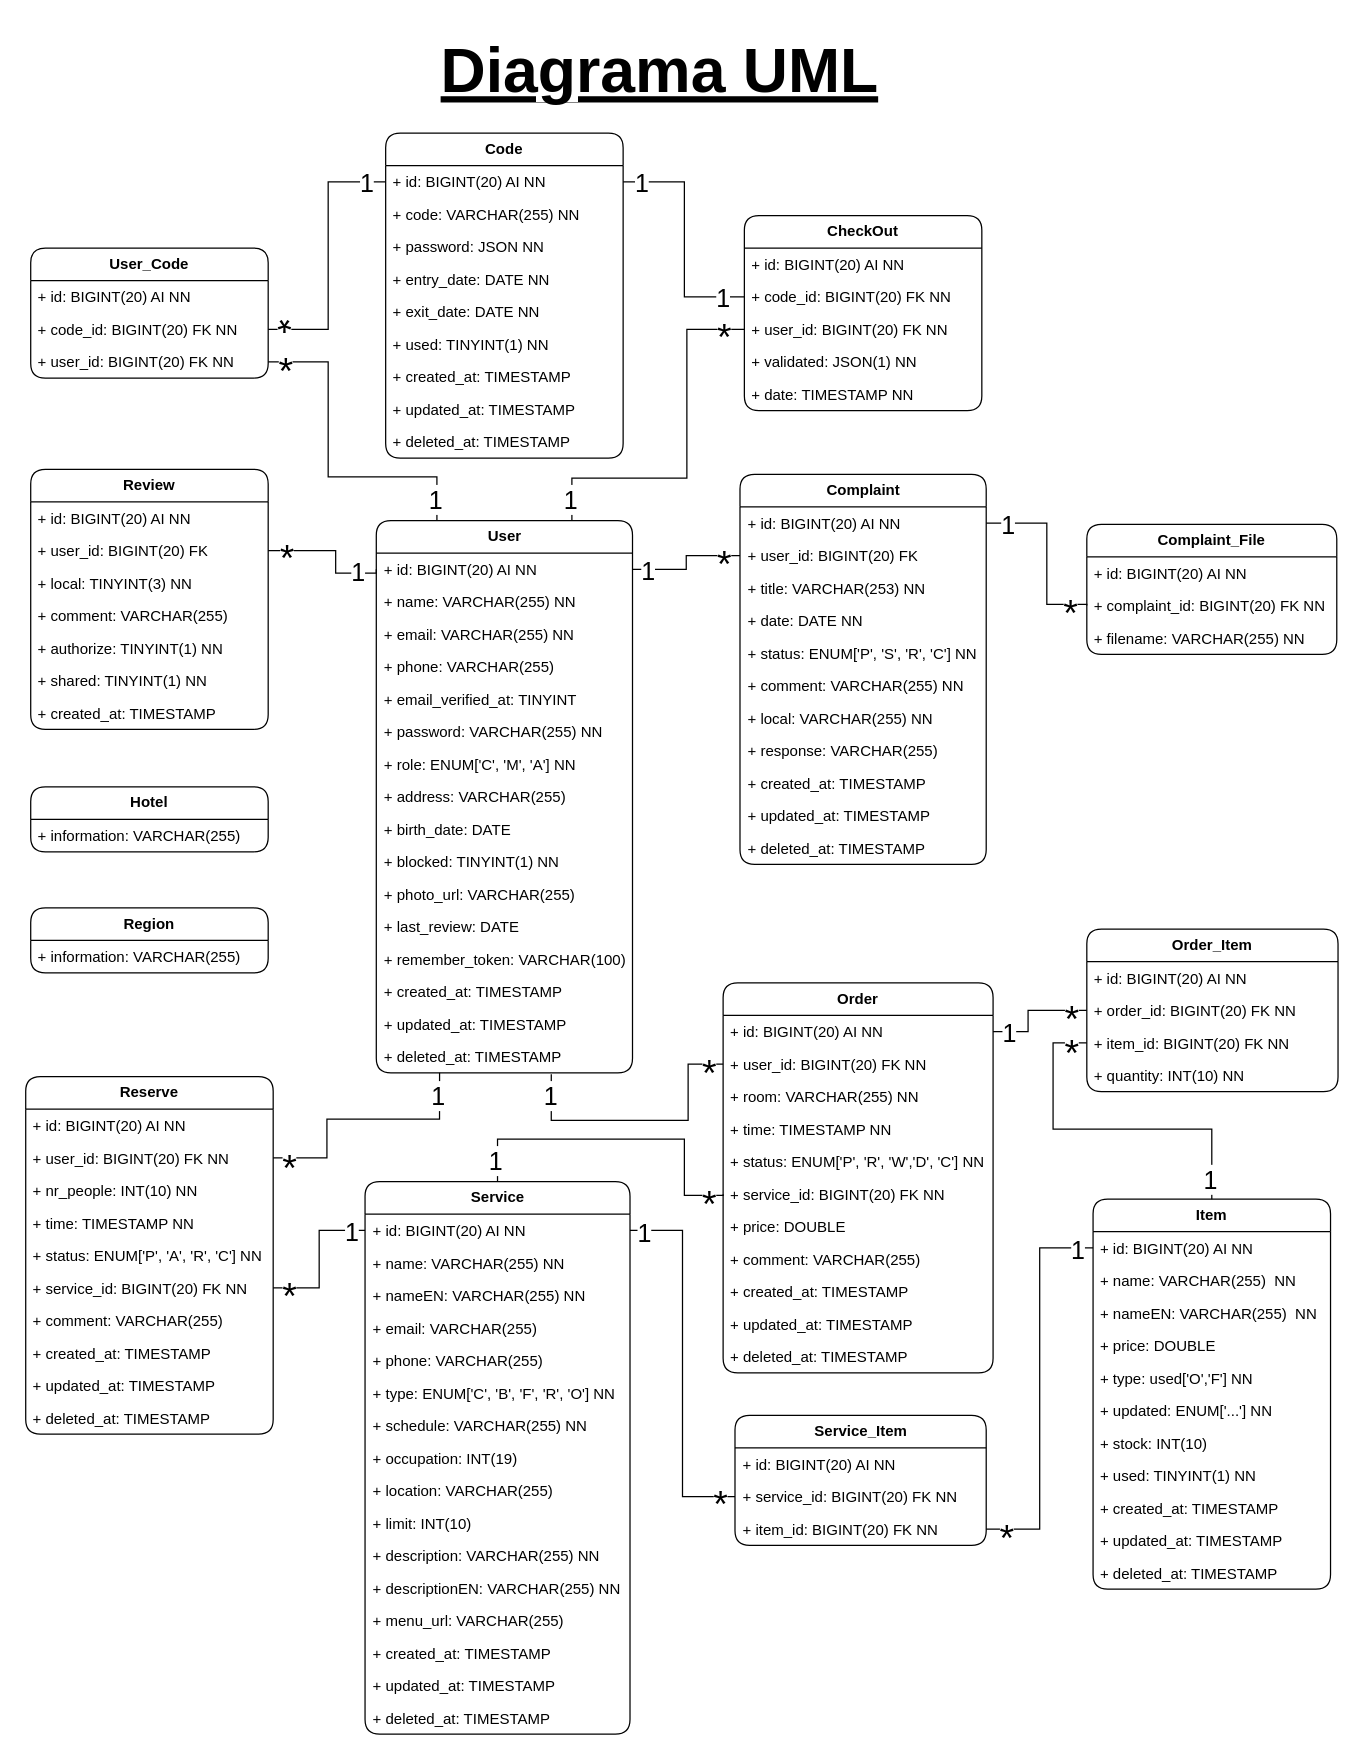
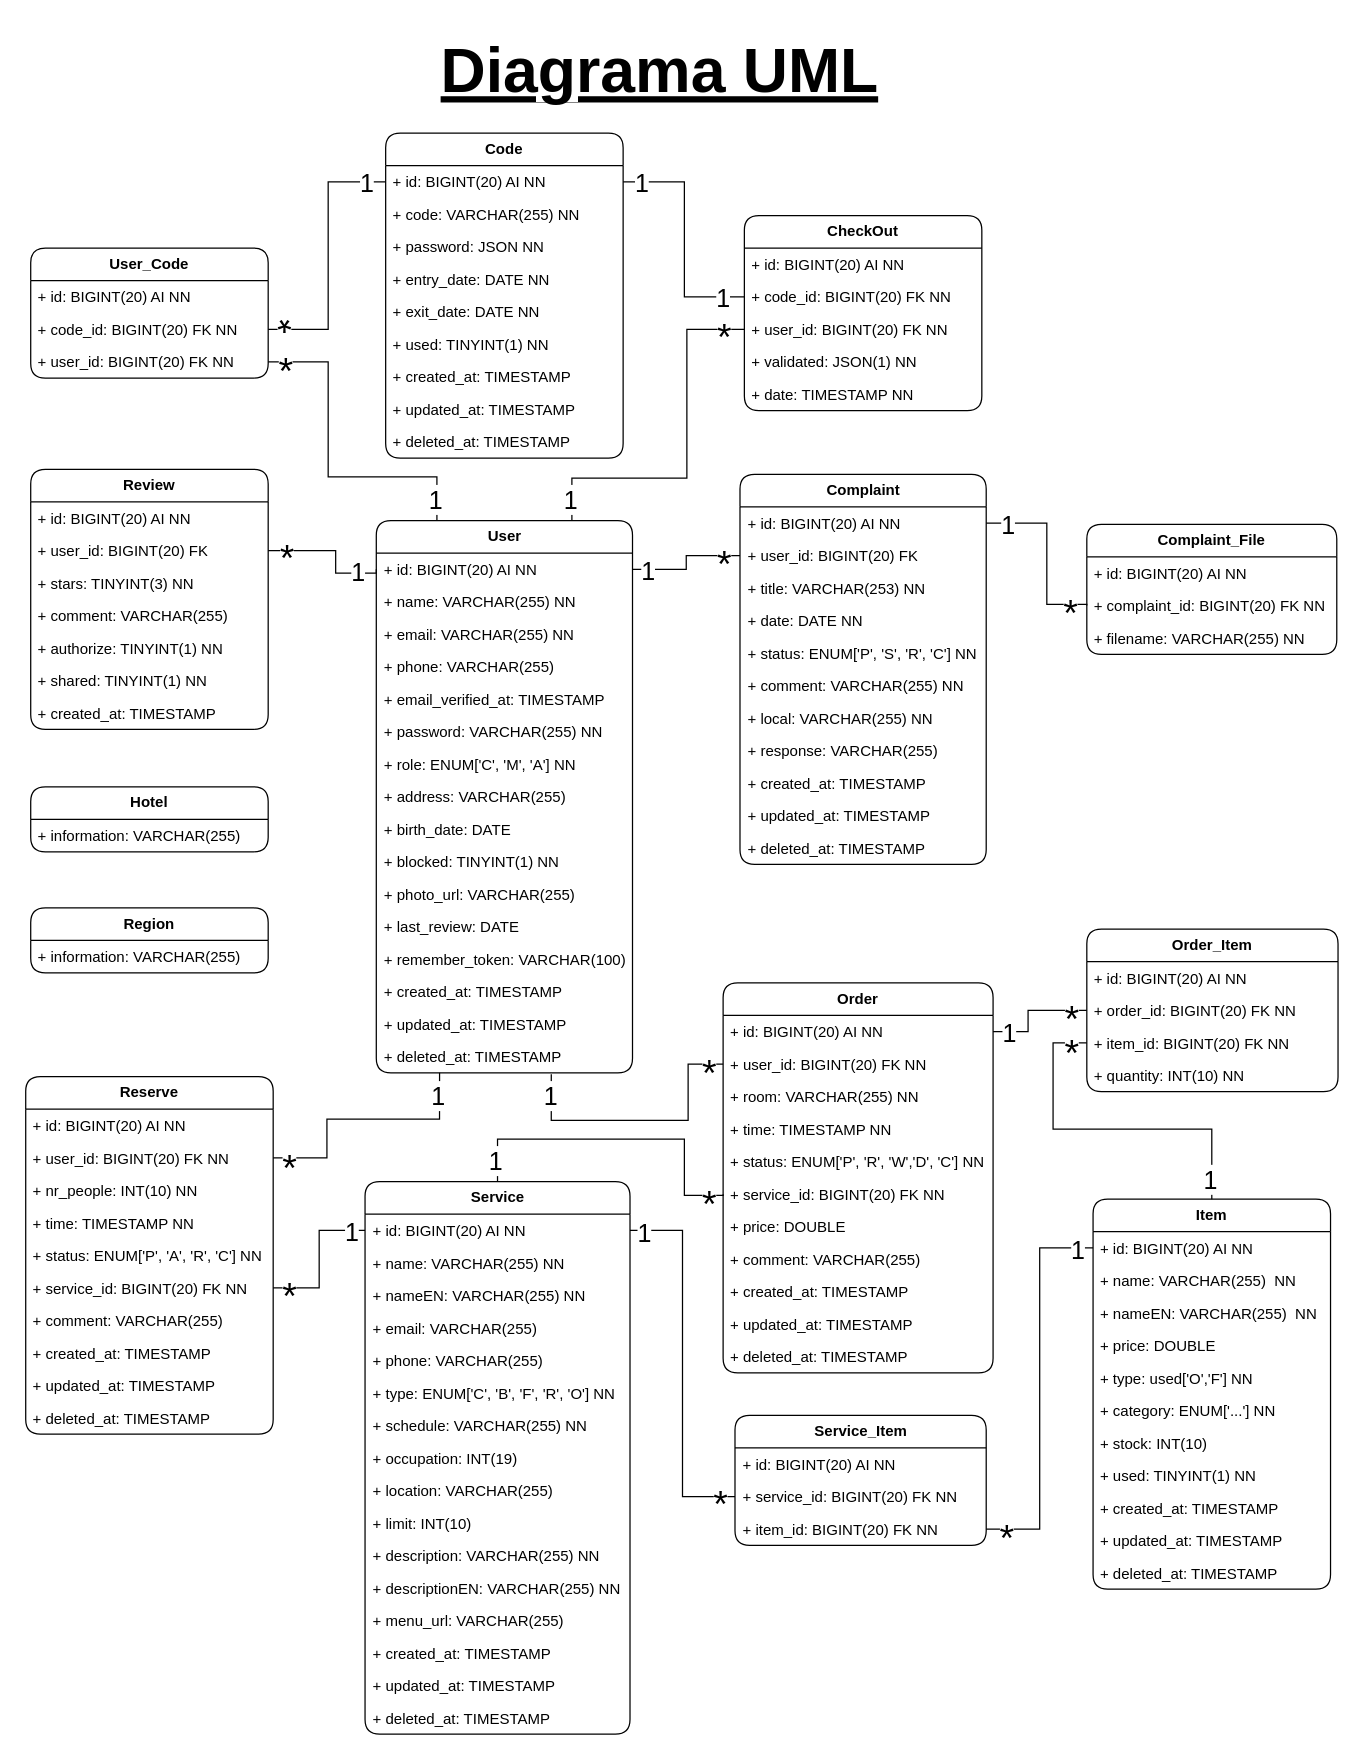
(119, 585) -> (123, 585)
(488, 701) -> (497, 701)
(1188, 1412) -> (1192, 1412)
